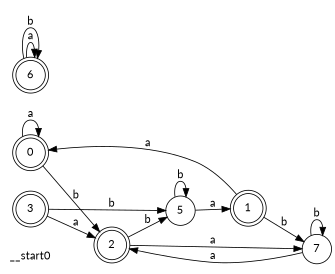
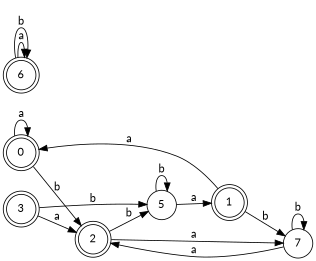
(31, 256) -> none
